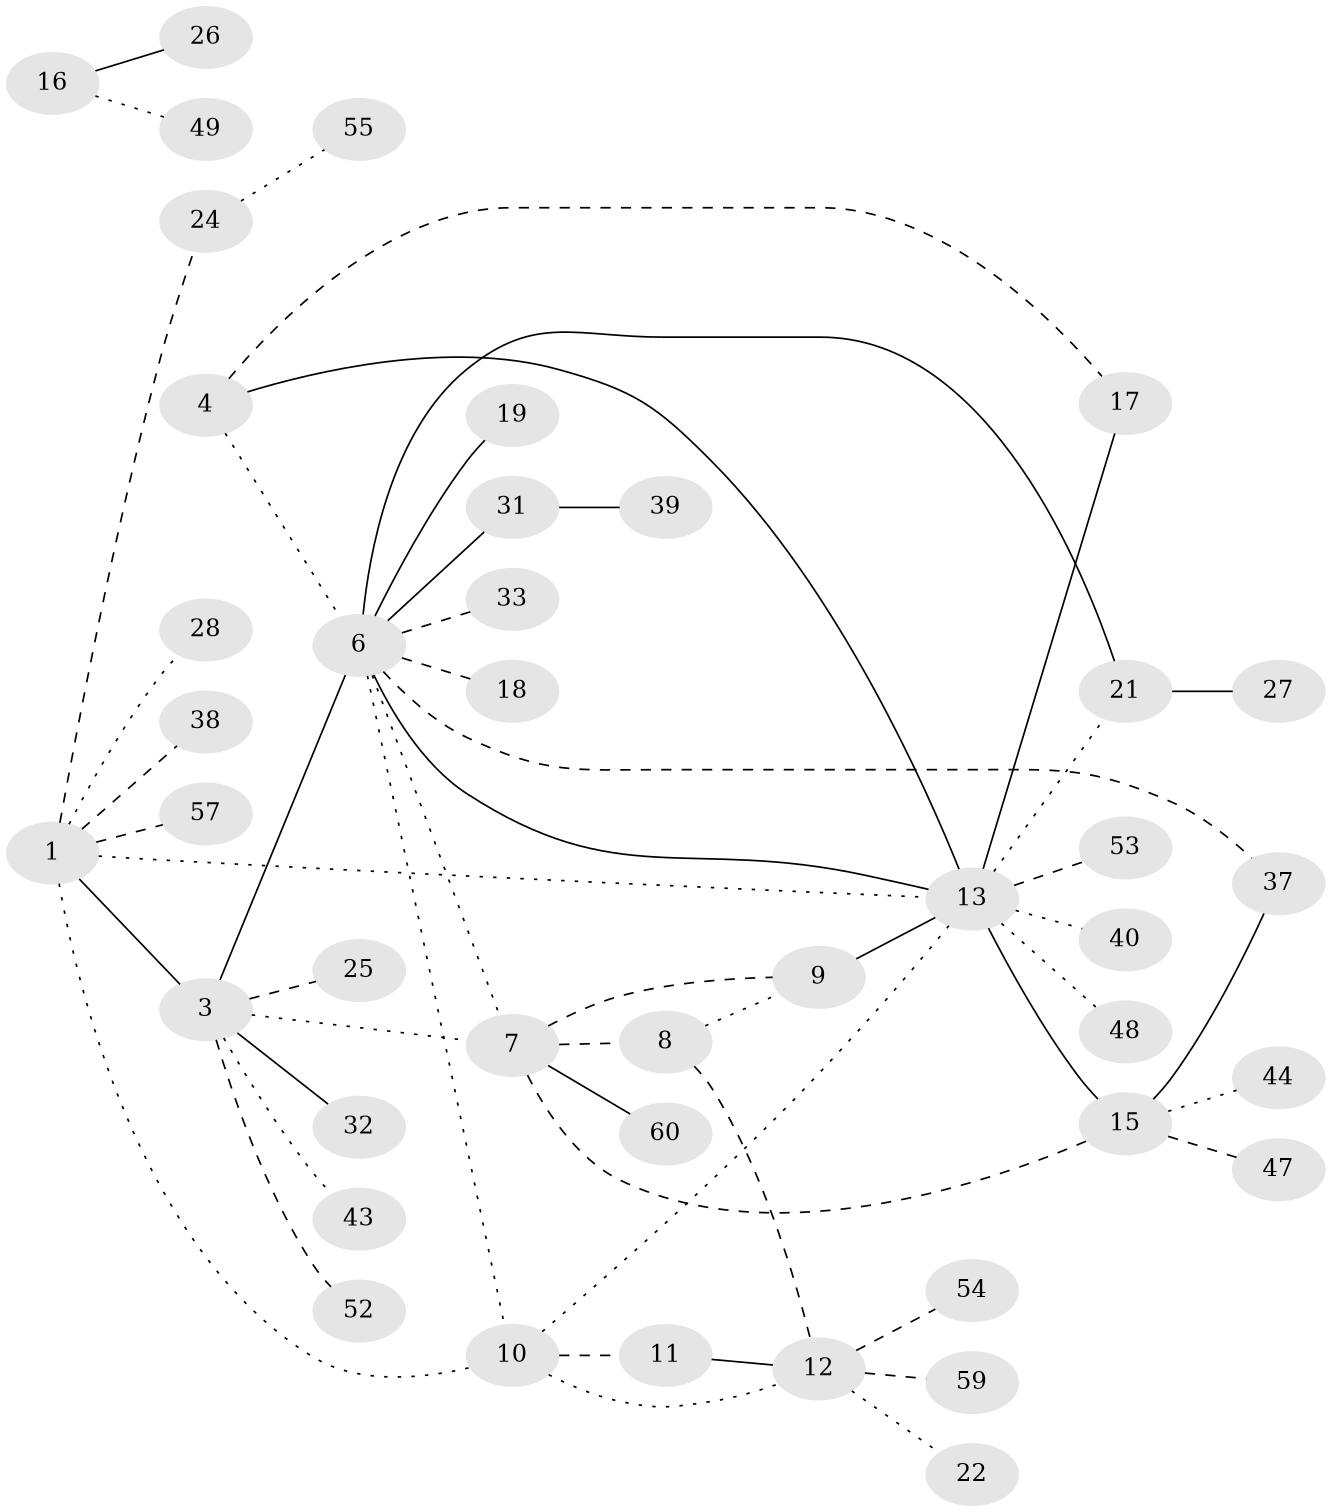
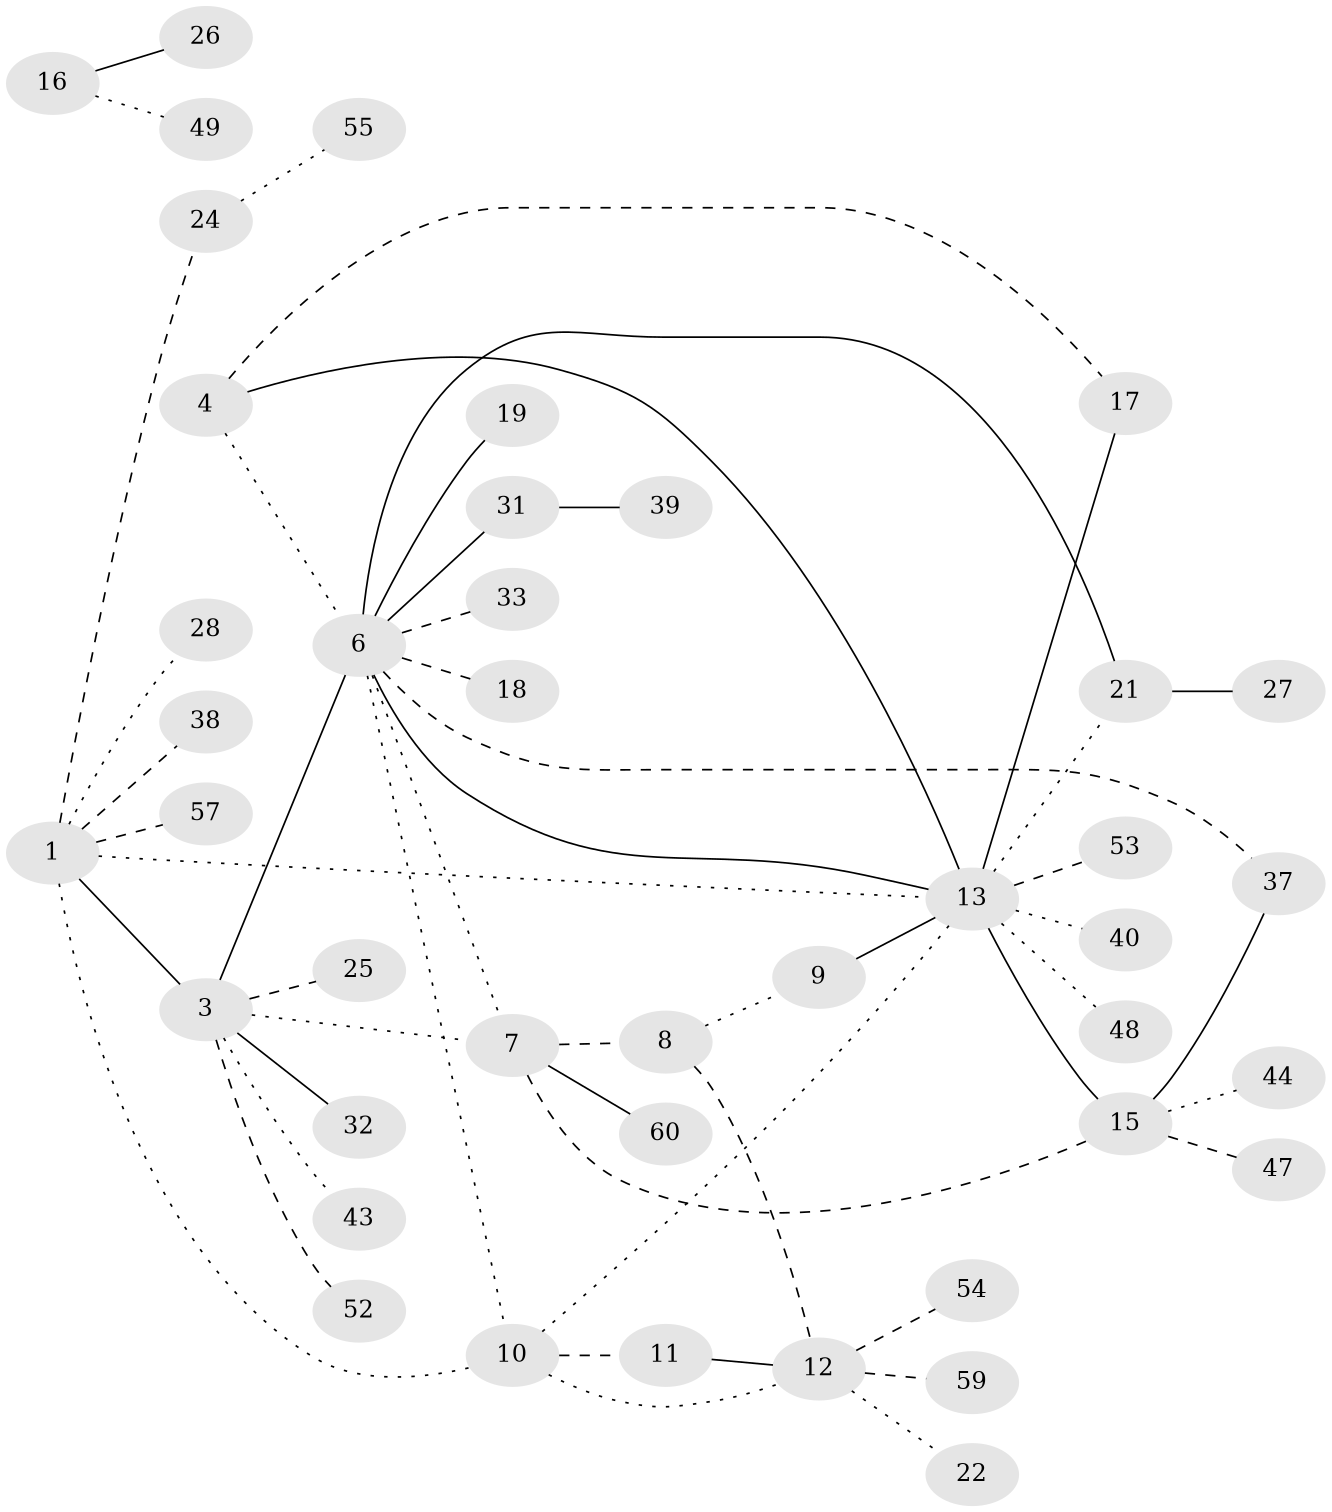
(657, 988) -> none
